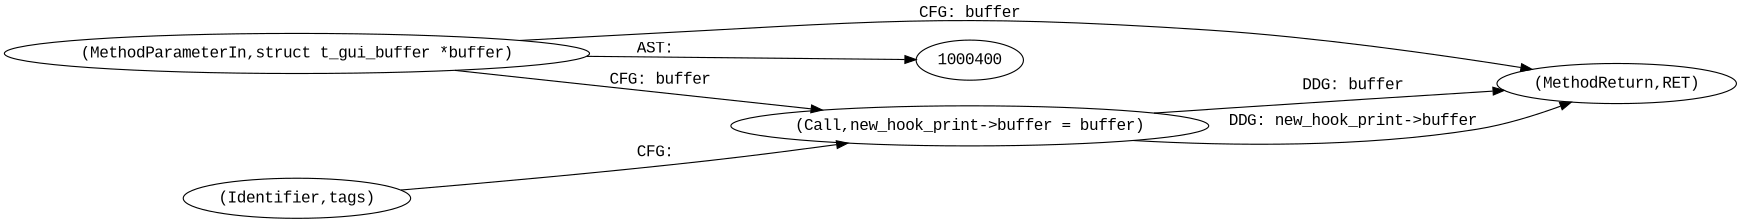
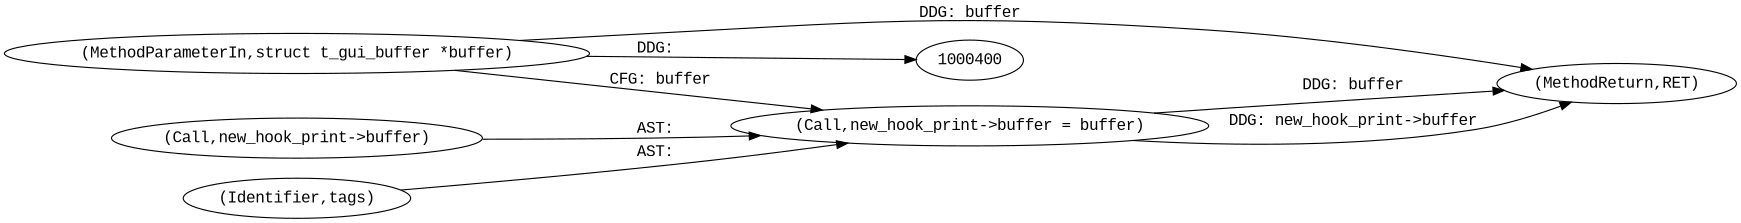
(970, 13) -> (970, 13)
(660, 48) -> (660, 48)
none -> (297, 138)
(660, 152) -> (660, 152)
